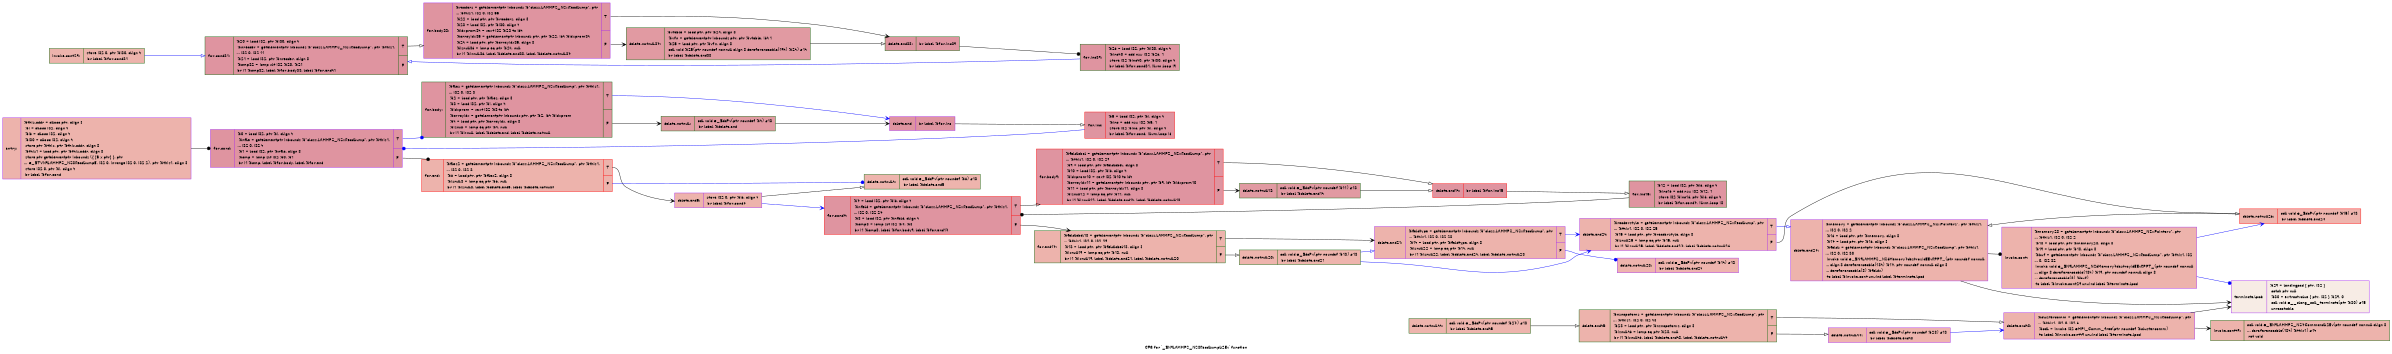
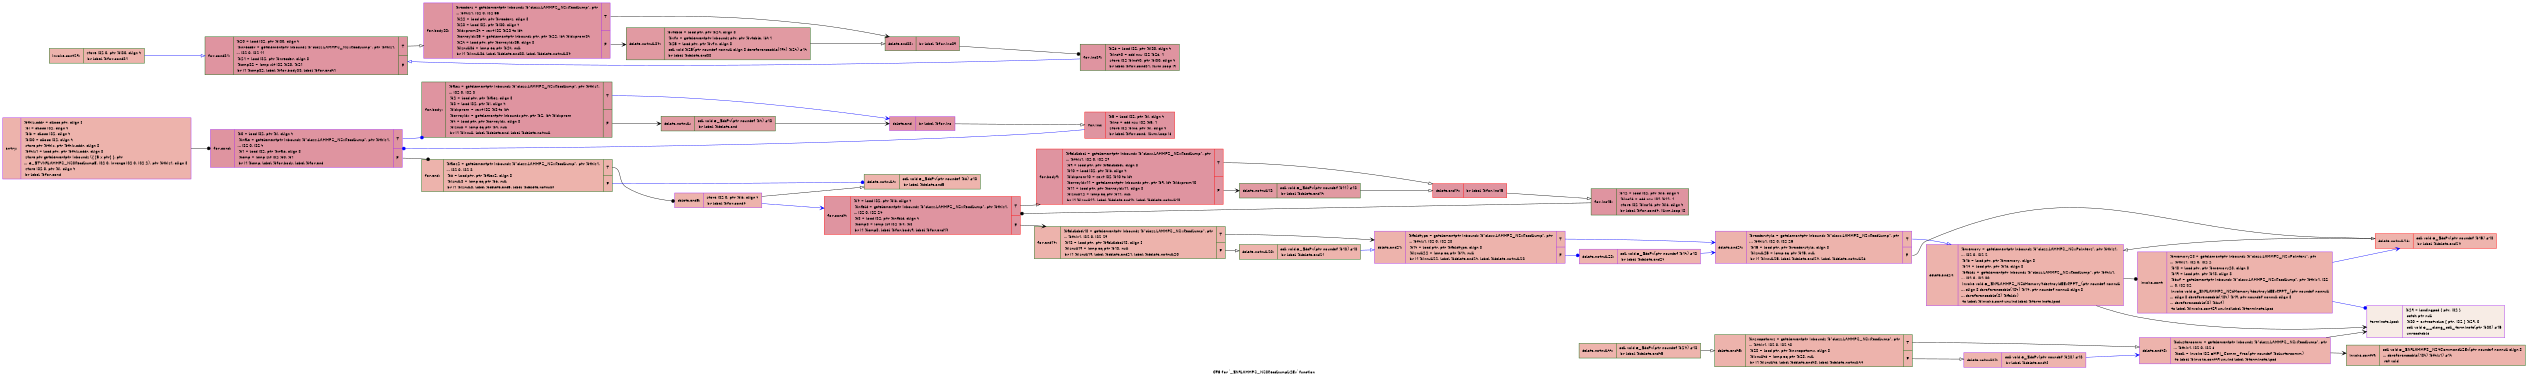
(517, 176) -> (517, 176)
(635, 192) -> (636, 192)
(1475, 272) -> (1706, 253)
